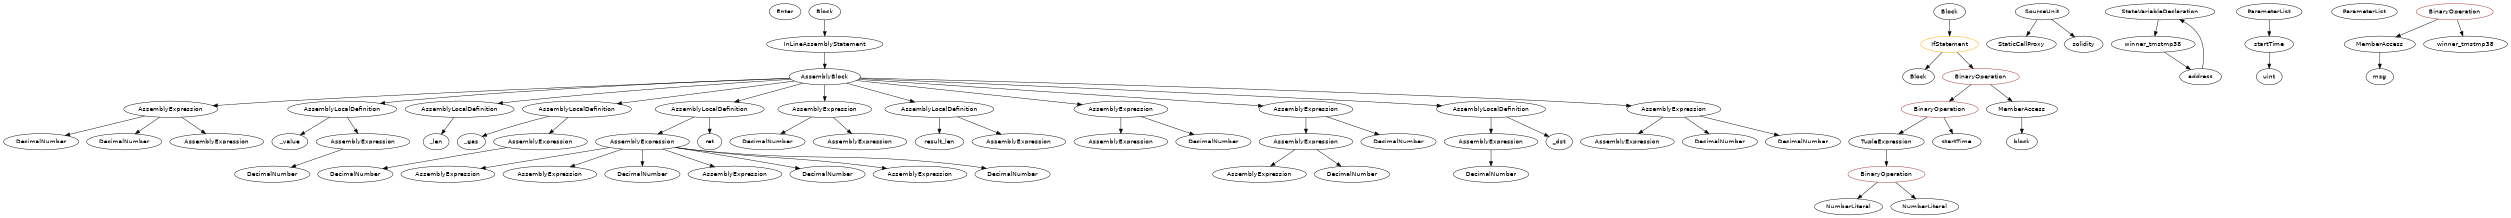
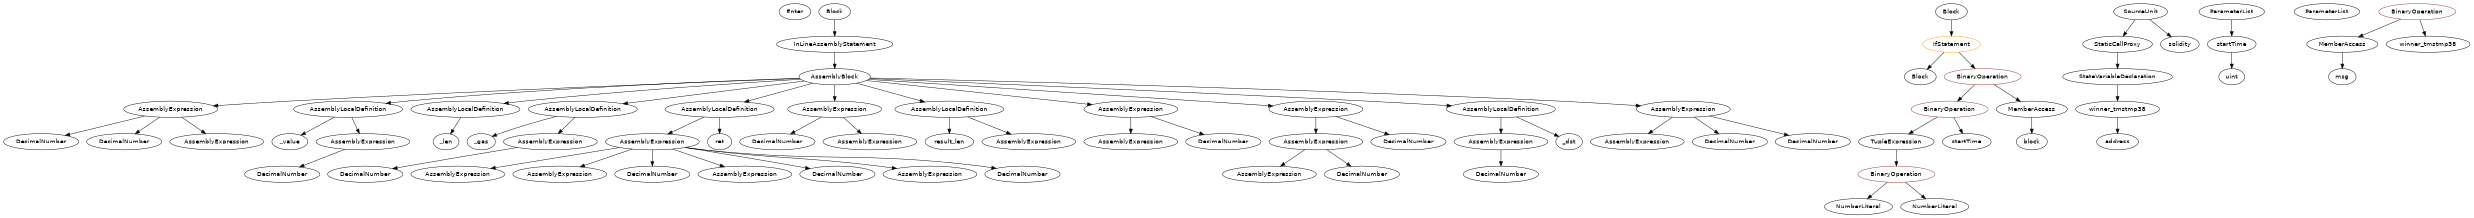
(2202, 41) -> (2118, 58)
